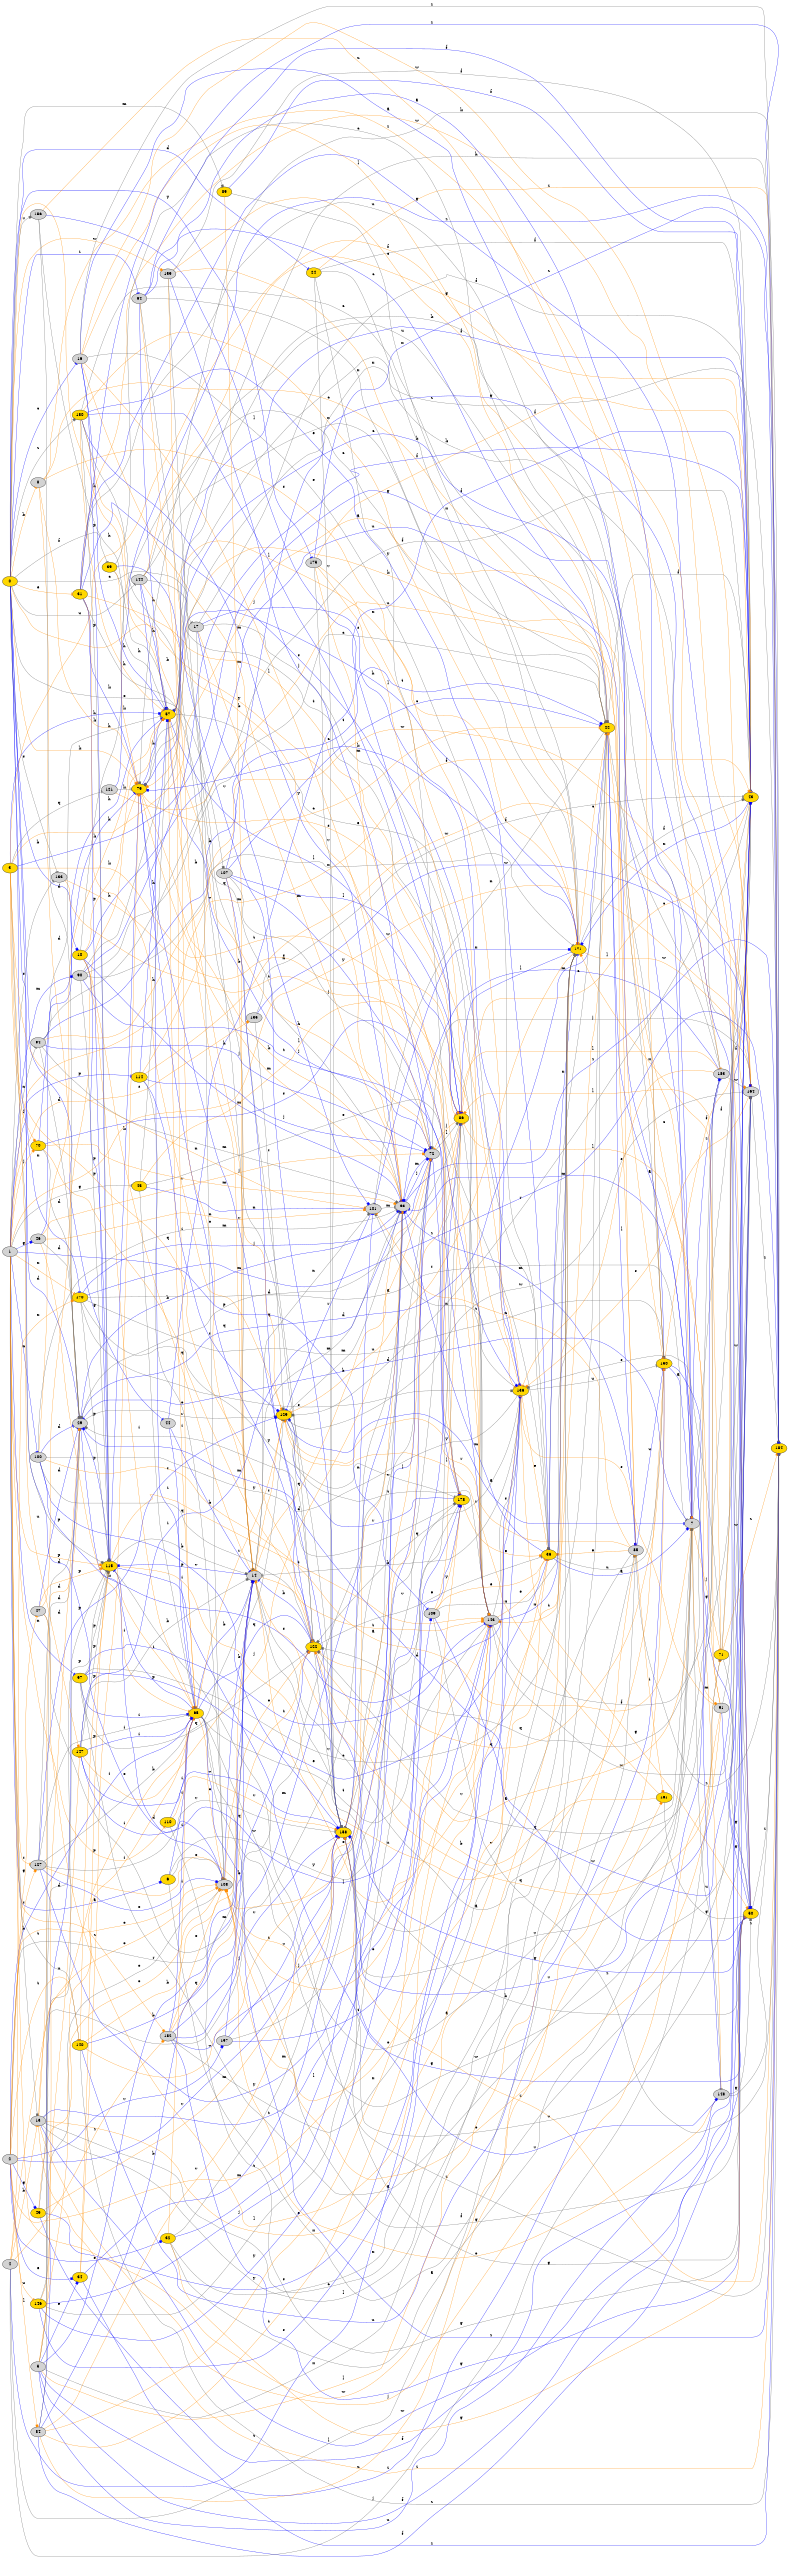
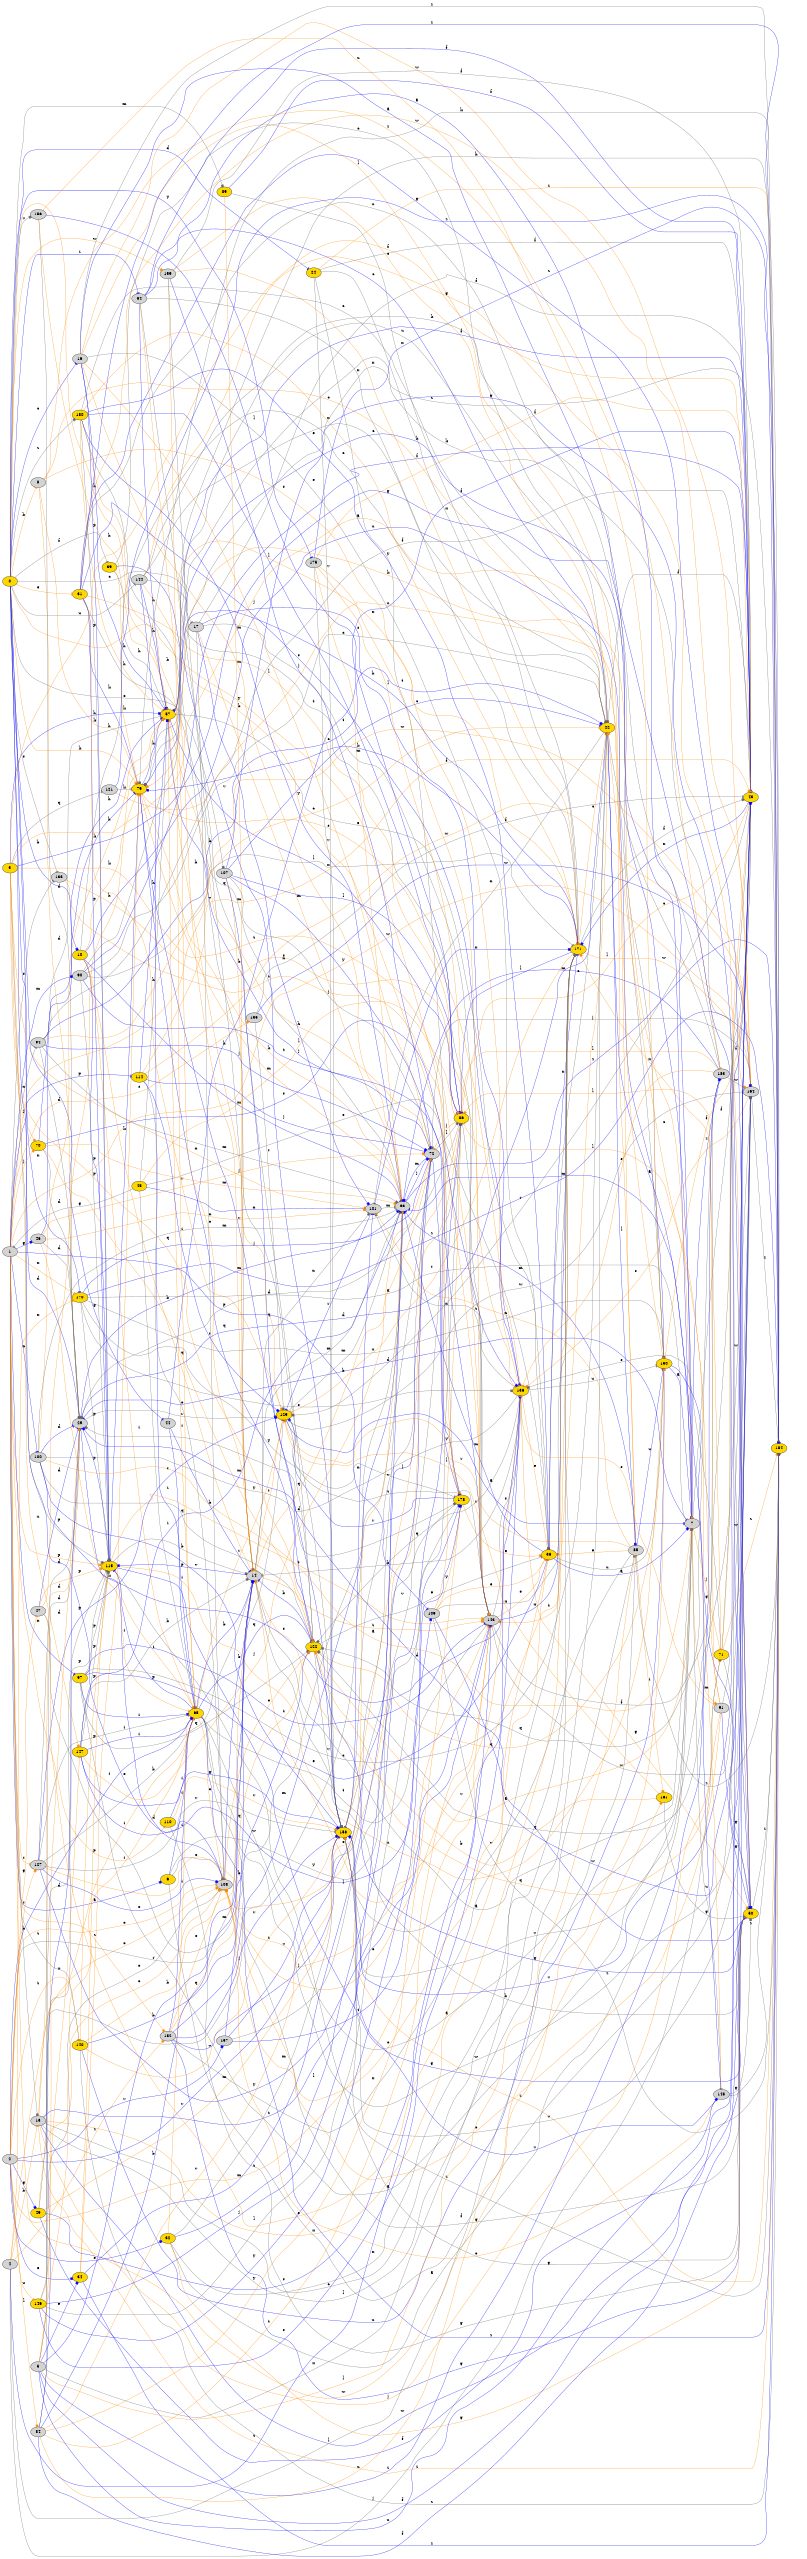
(80, 474) -> (80, 474)
(59, 1196) -> (65, 1208)
(210, 1772) -> (210, 1772)
